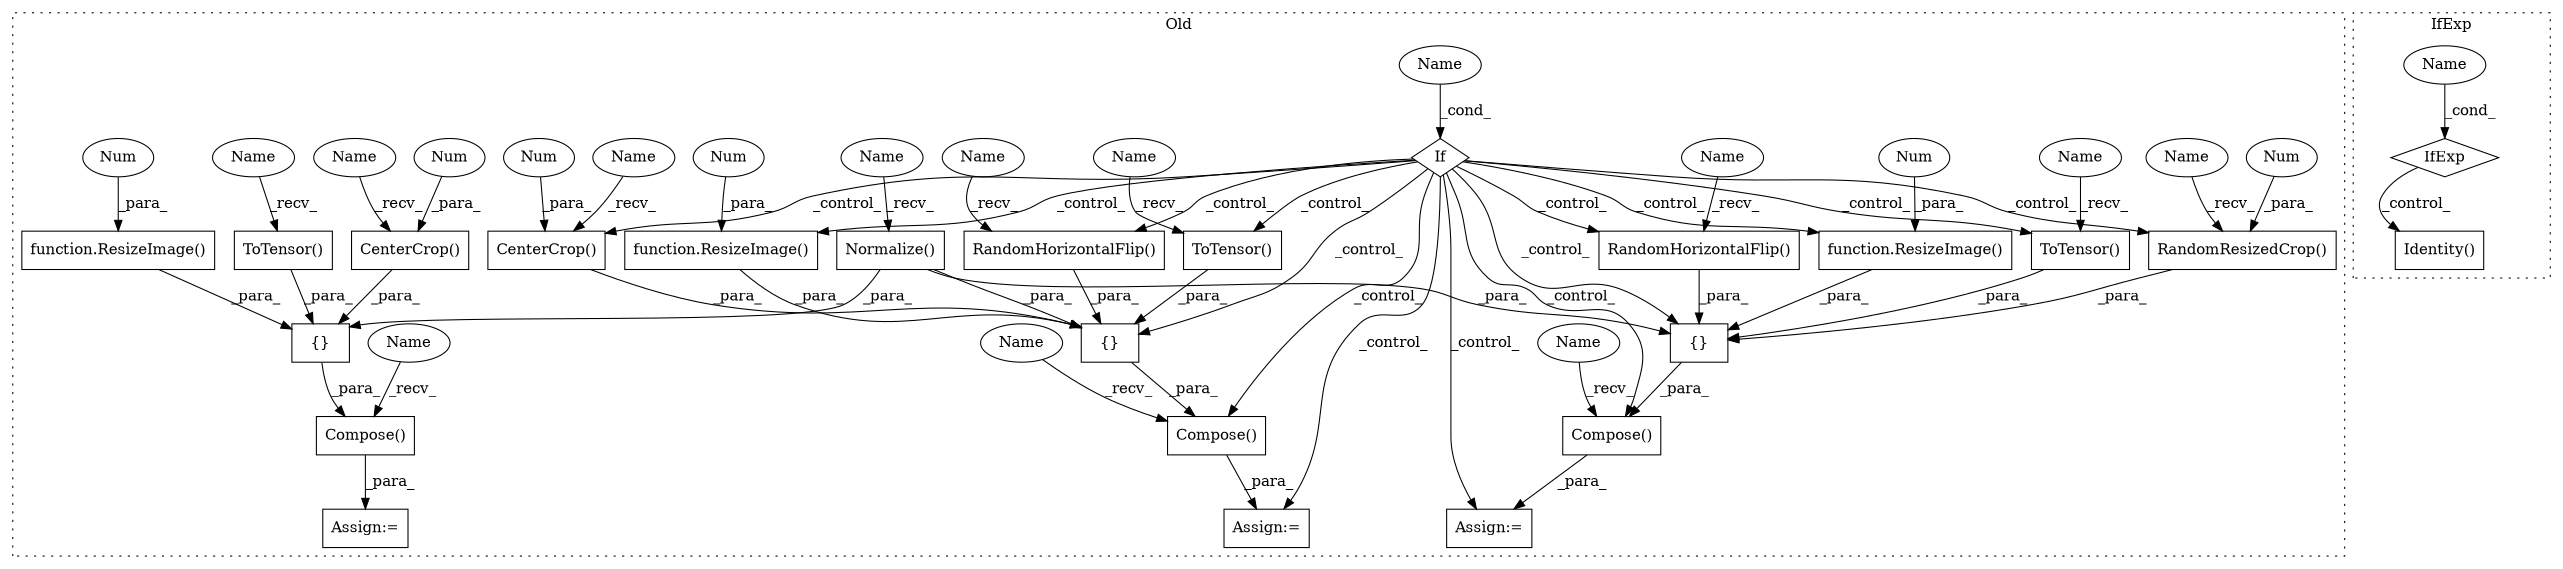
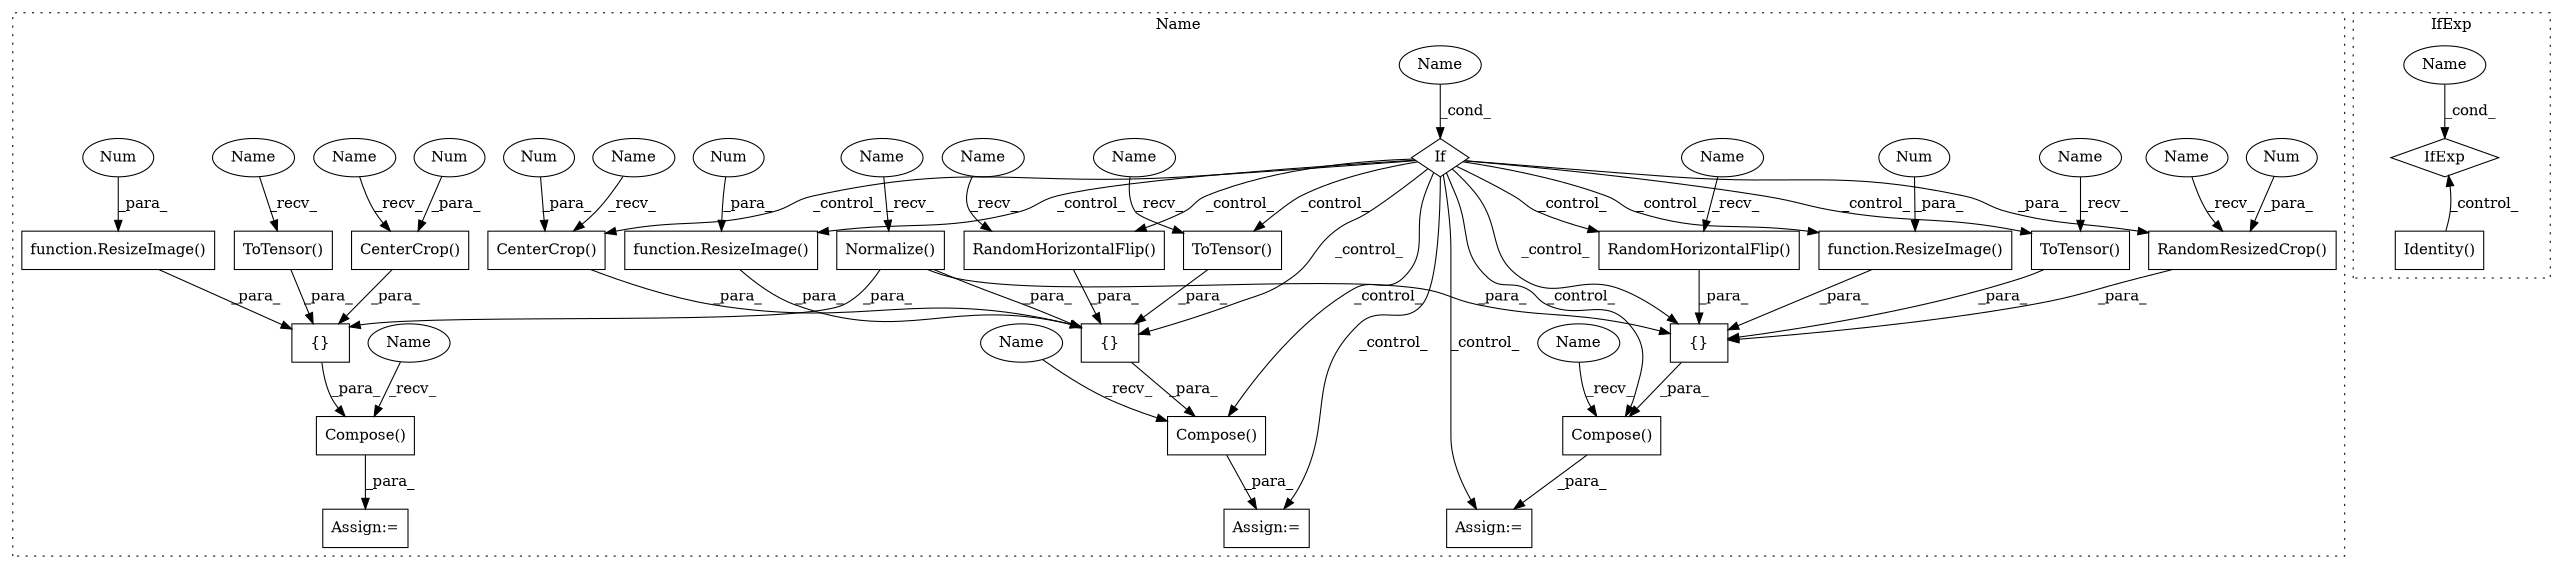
(1179, 25) -> (1179, 25)
(2386, 190) -> (2451, 209)
(2042, 204) -> (2042, 204)
